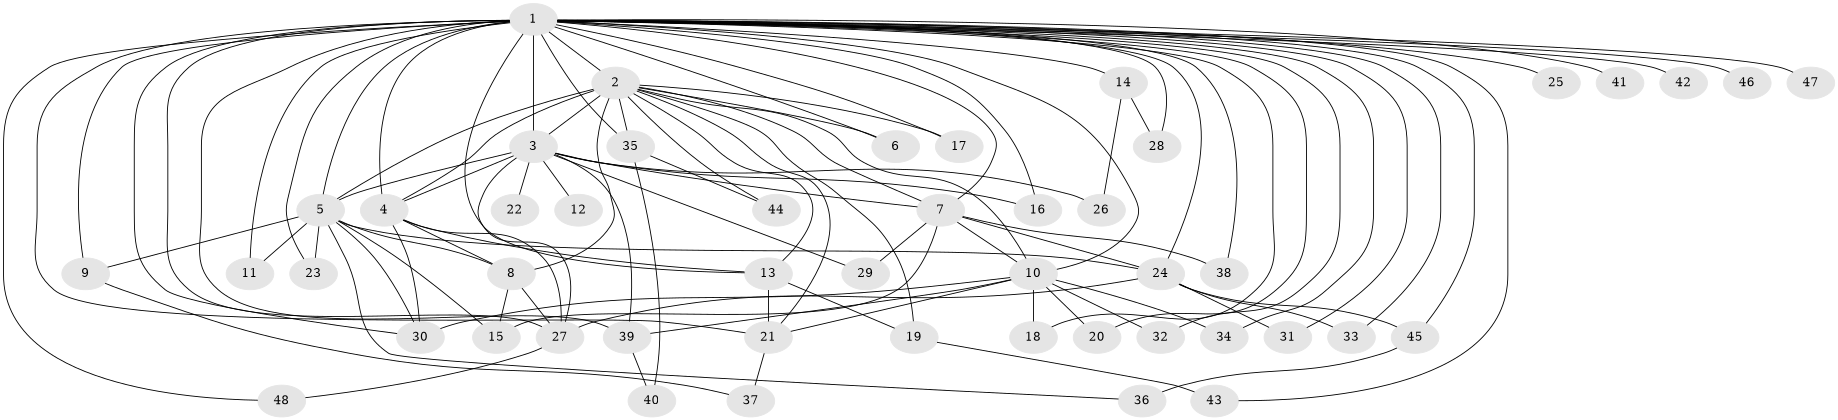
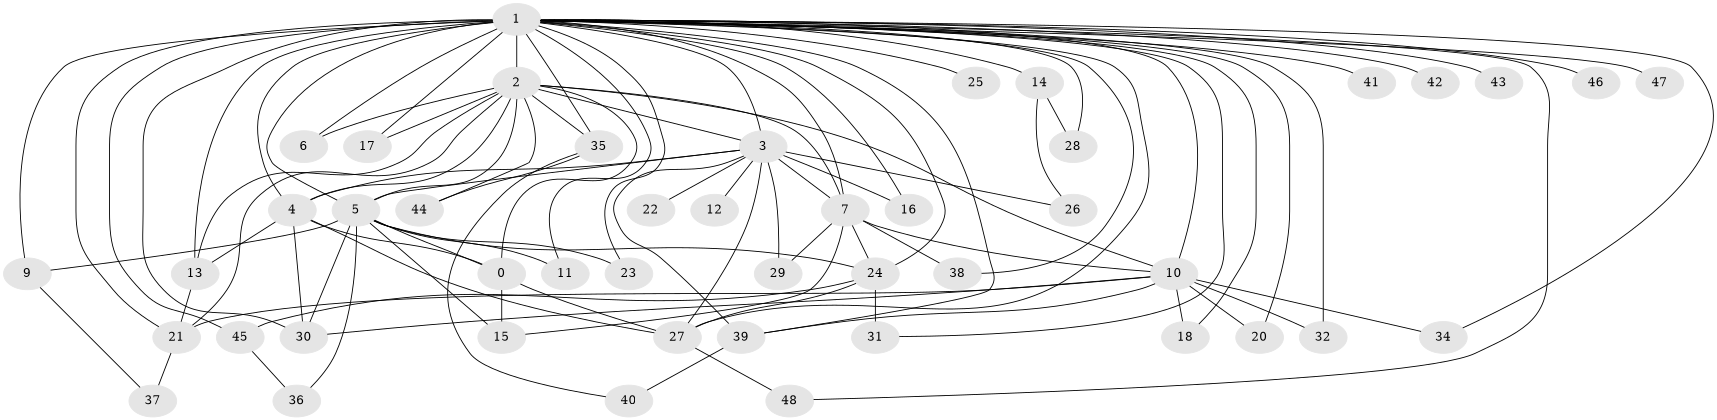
(511, 274) -> (502, 274)
(914, 337) -> none
(1352, 337) -> none
